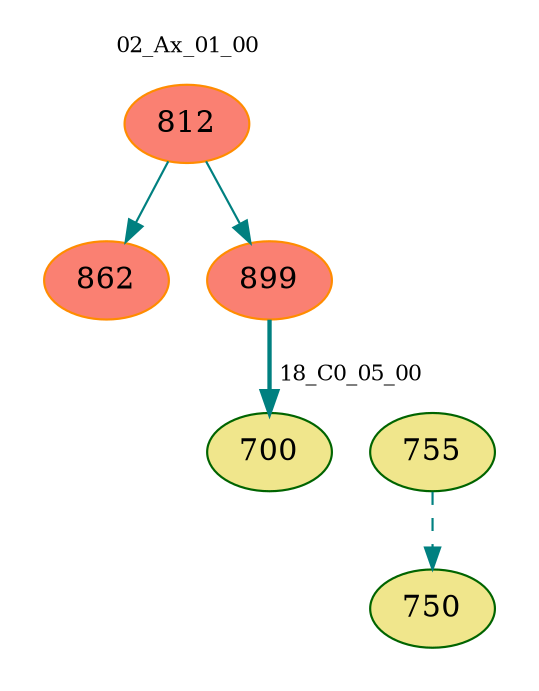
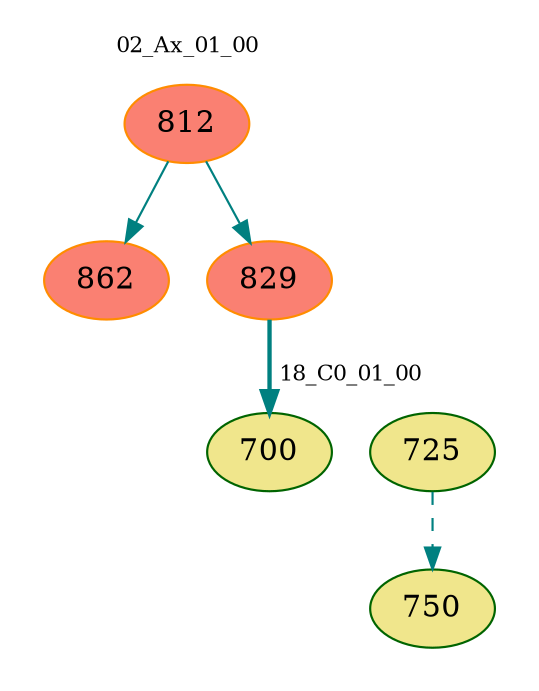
(270, 280) -> (270, 280)
(351, 375) -> (351, 375)
(433, 452) -> (433, 452)
